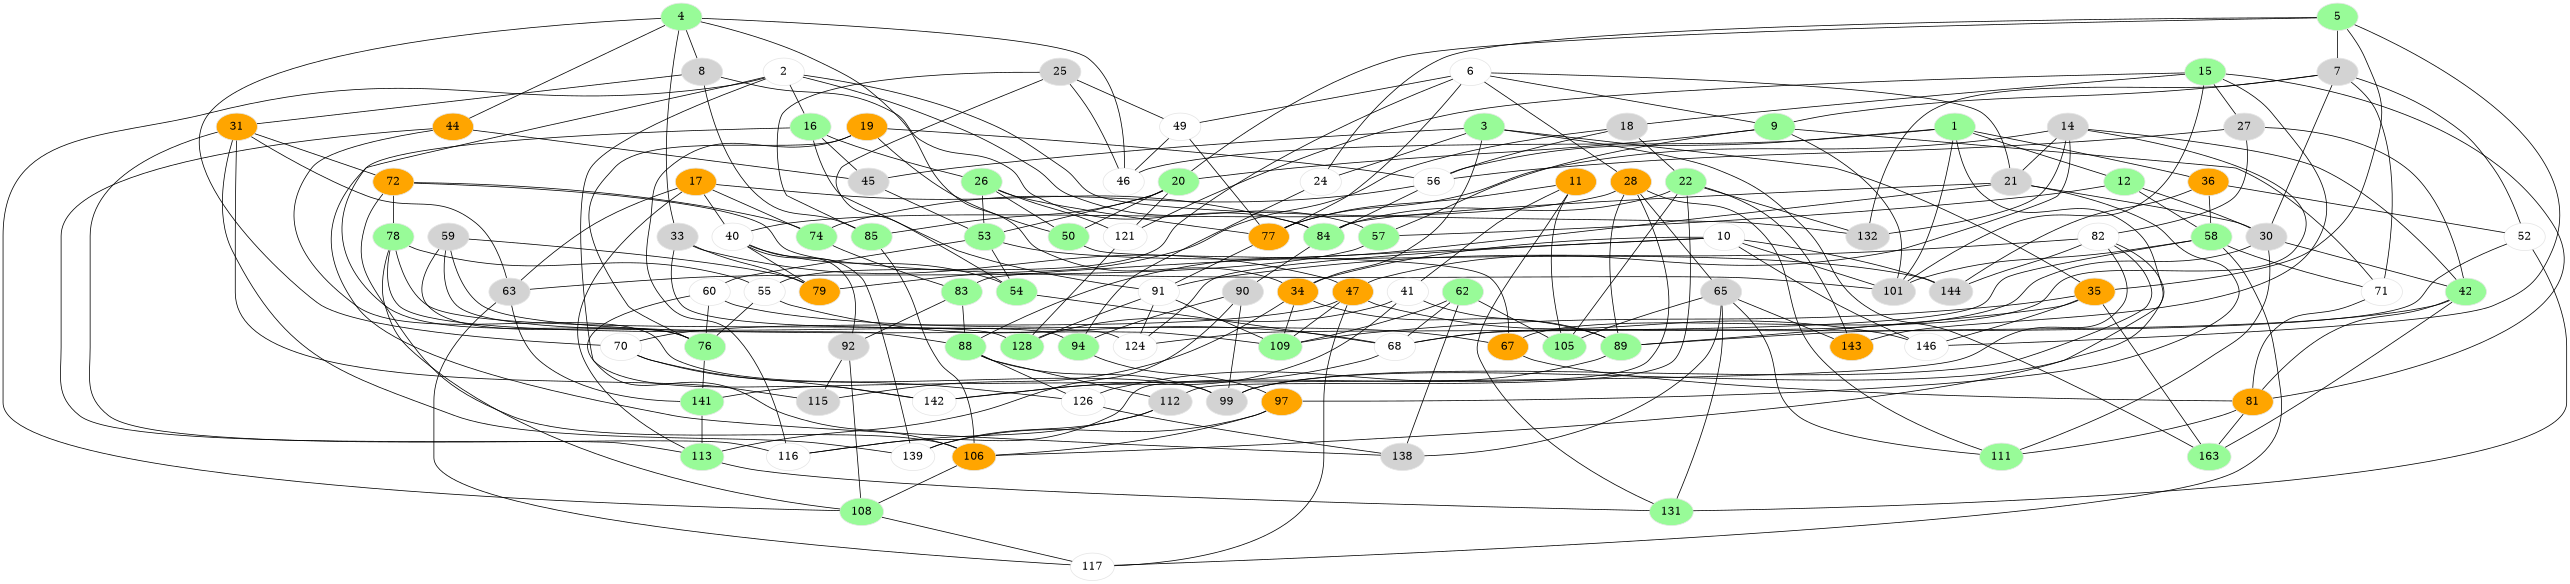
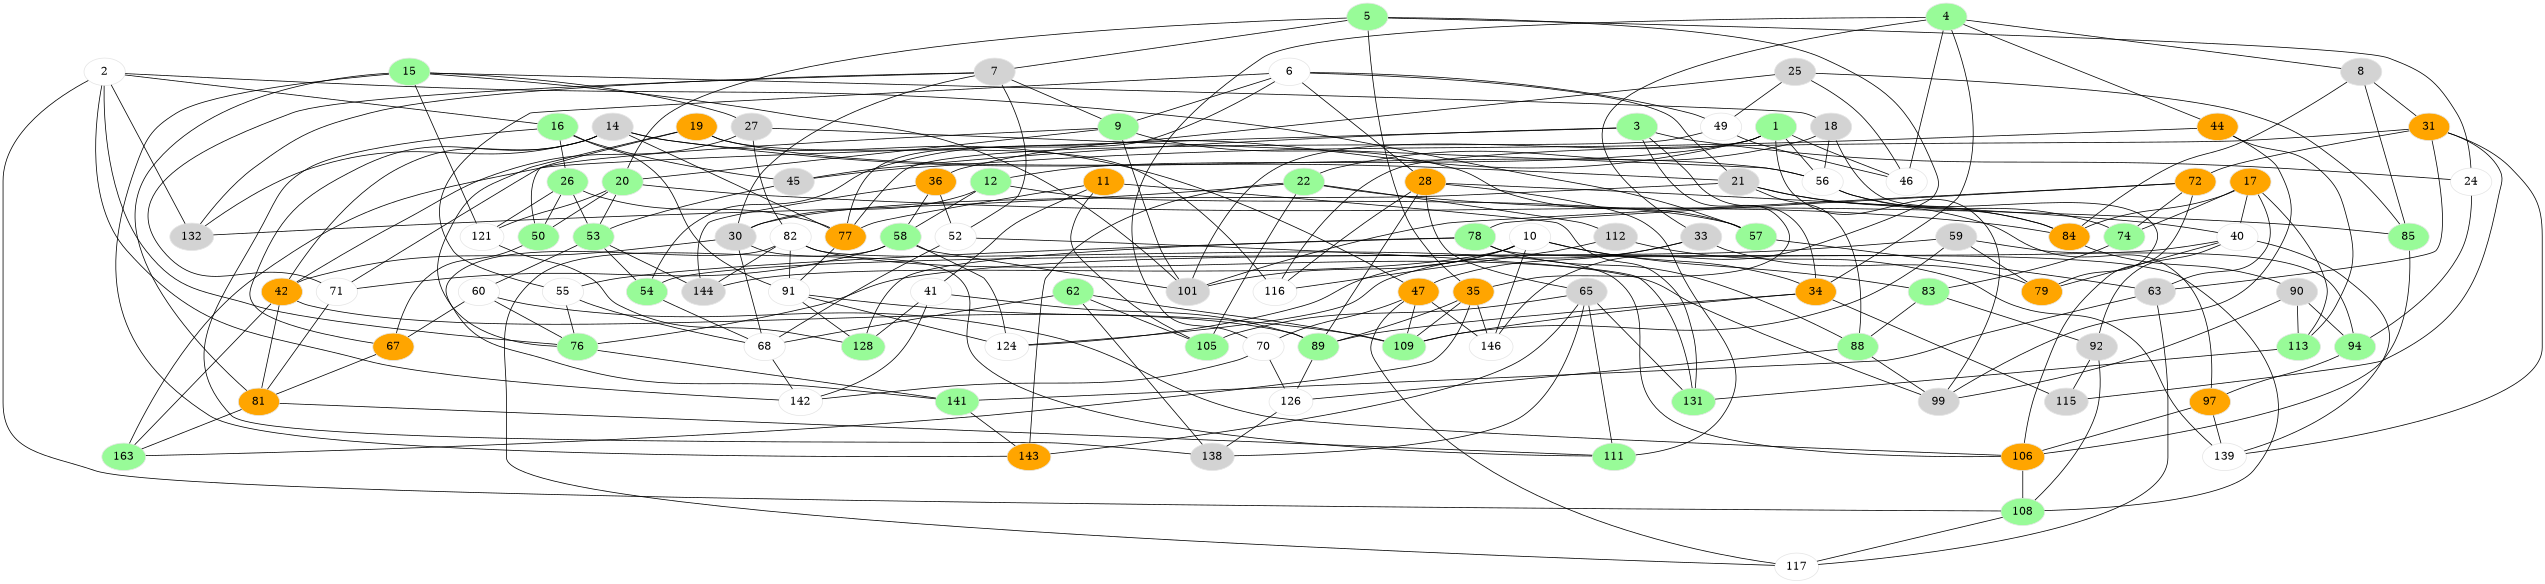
(1324, 237) -> (2069, 237)
(2466, 292) -> (282, 292)
(1065, 377) -> none
(702, 429) -> (990, 427)
